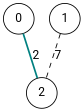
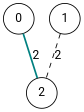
(58, 56) -> (58, 56)
